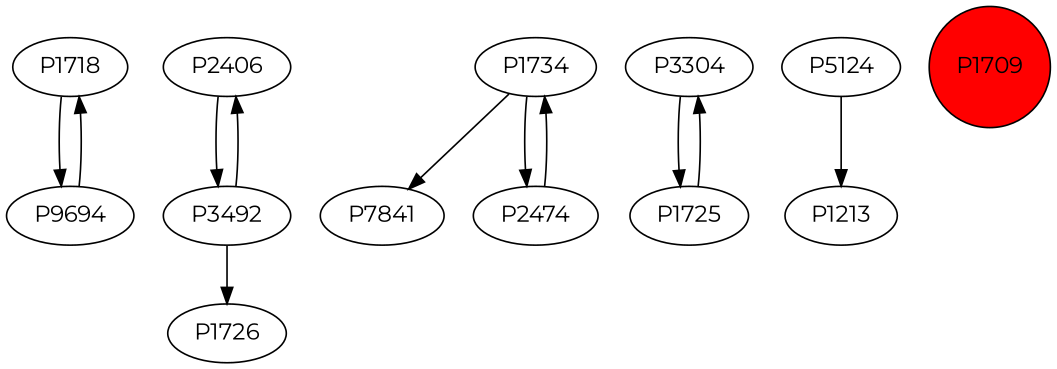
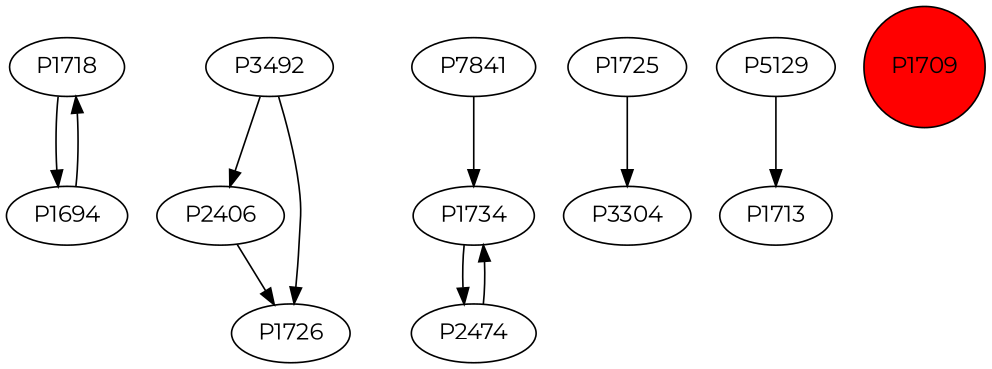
(841, 67) -> (776, 67)
(216, 133) -> (251, 268)
(678, 133) -> none
(465, 136) -> (474, 133)
(70, 216) -> (67, 216)
(841, 216) -> (776, 216)
